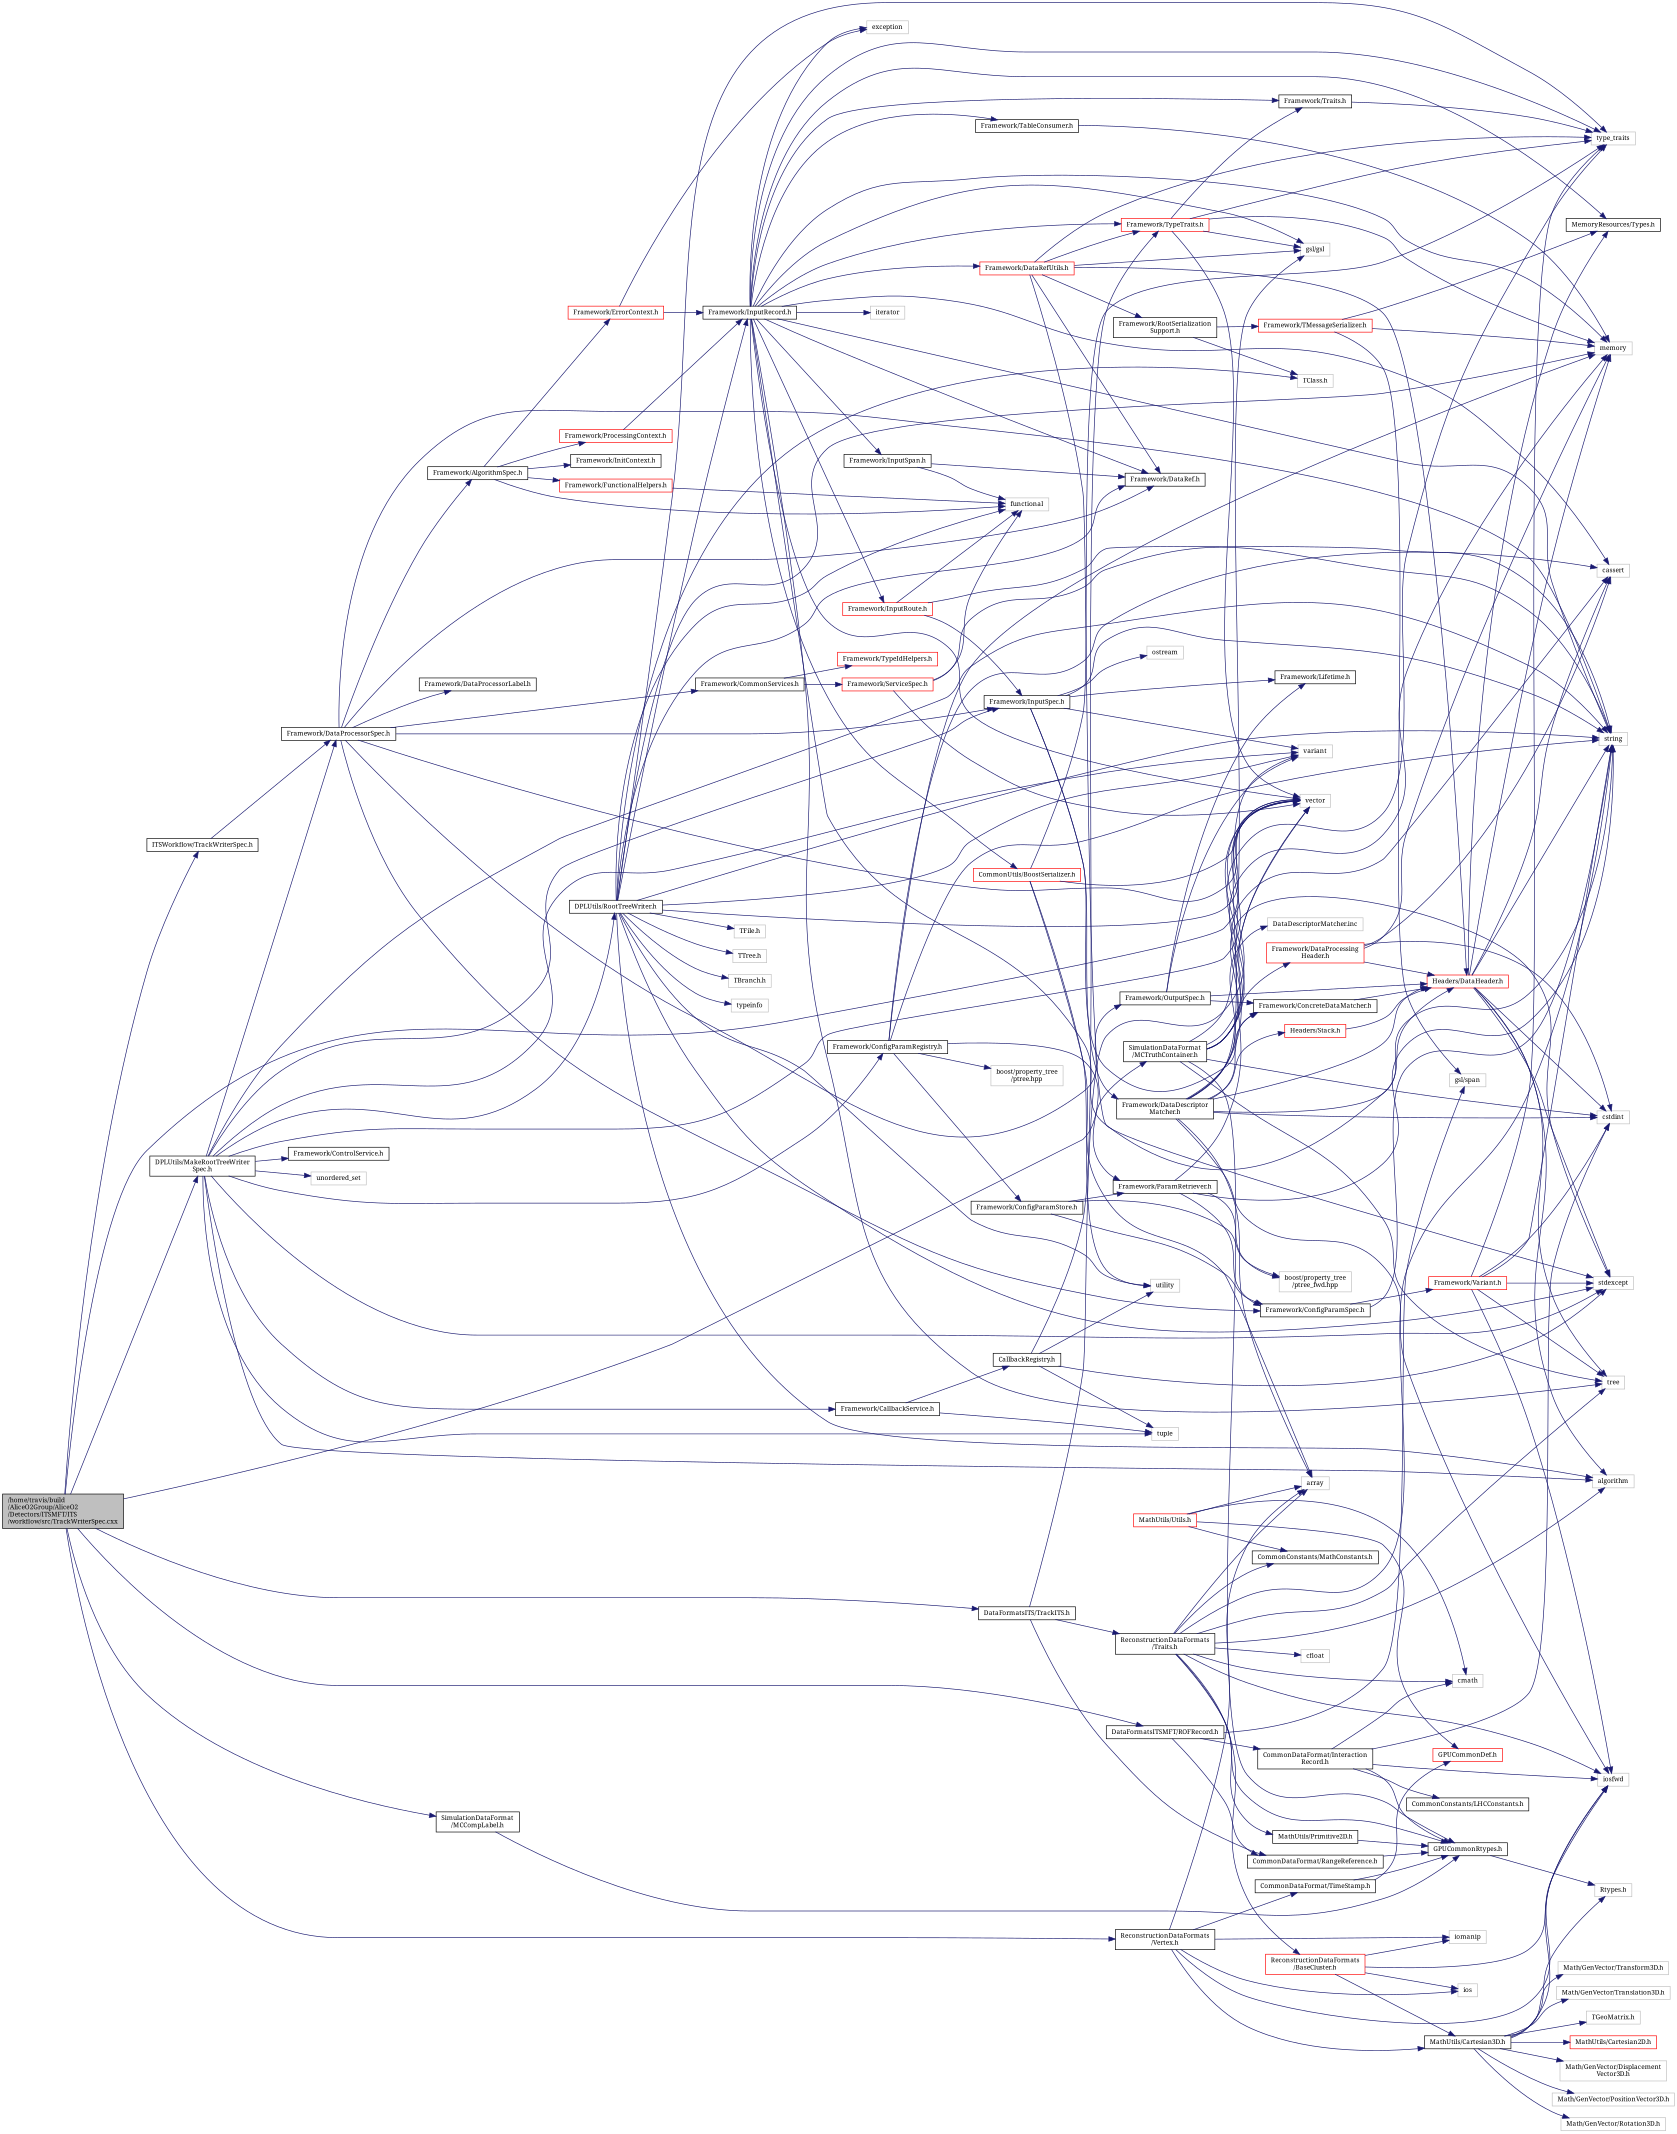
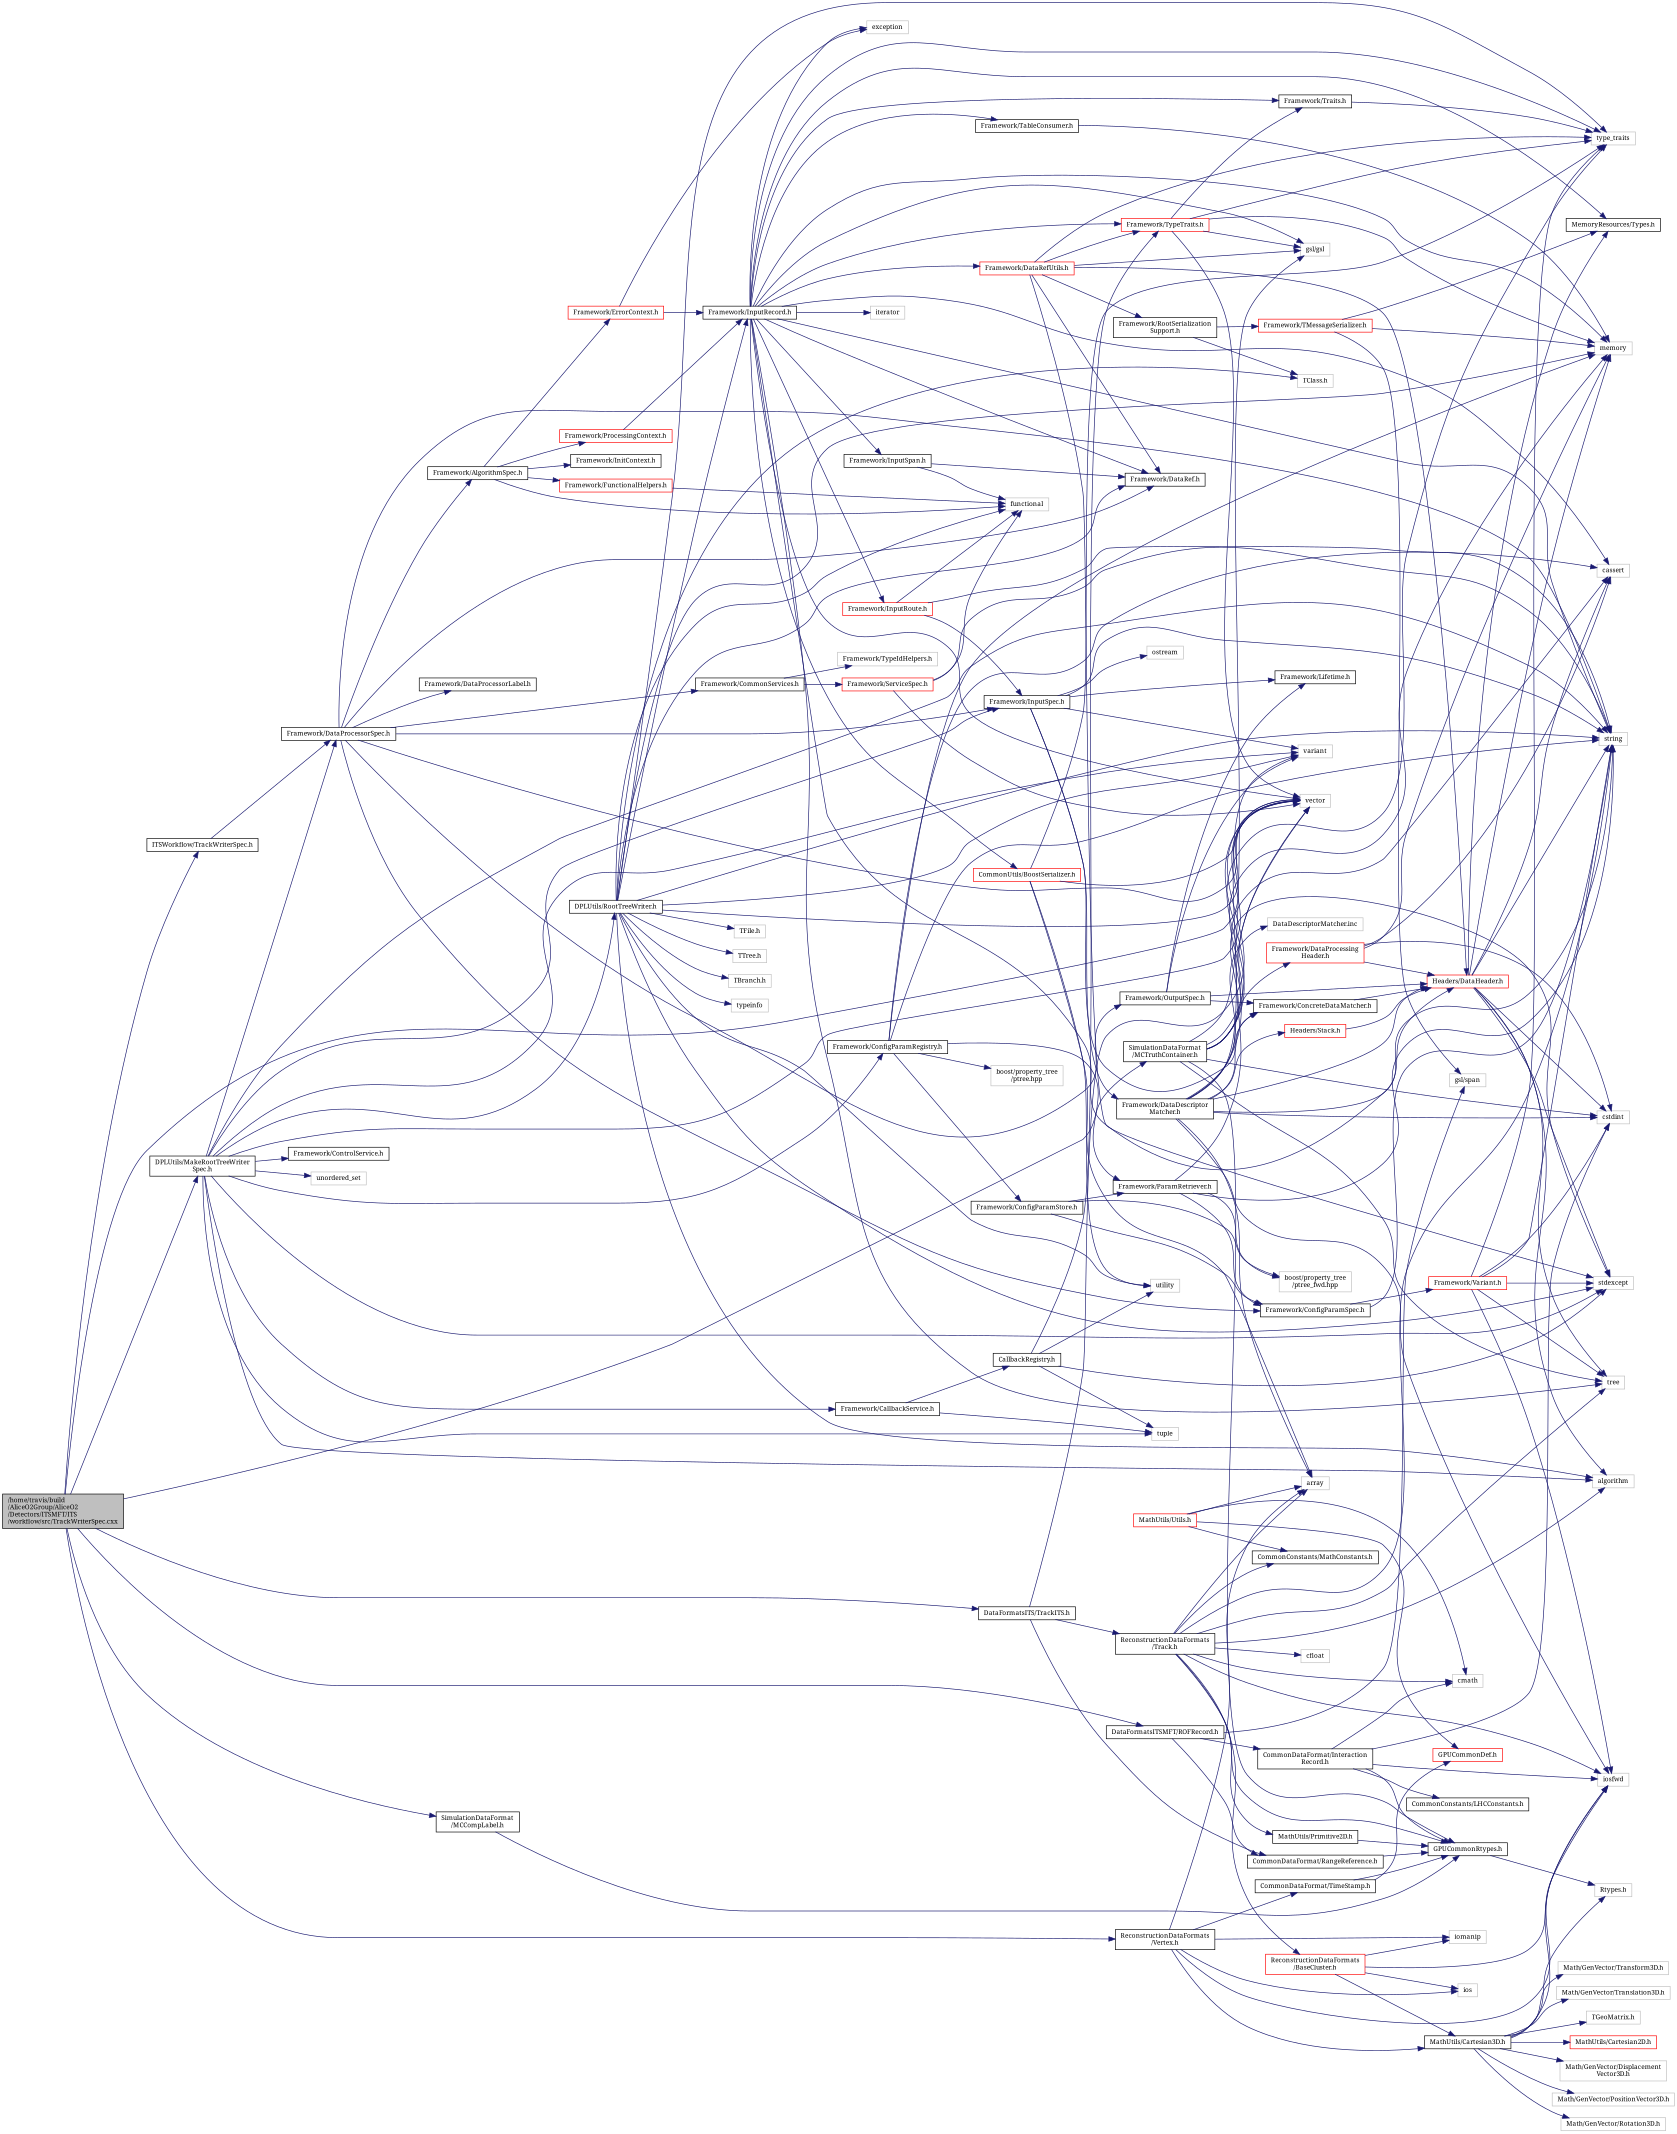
(888, 659) -> (888, 659)
(1165, 1644) -> (1165, 1644)
